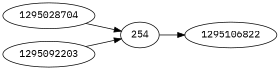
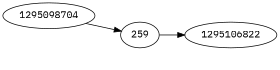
(49, 16) -> (49, 16)
(140, 35) -> (140, 35)
(49, 54) -> none
